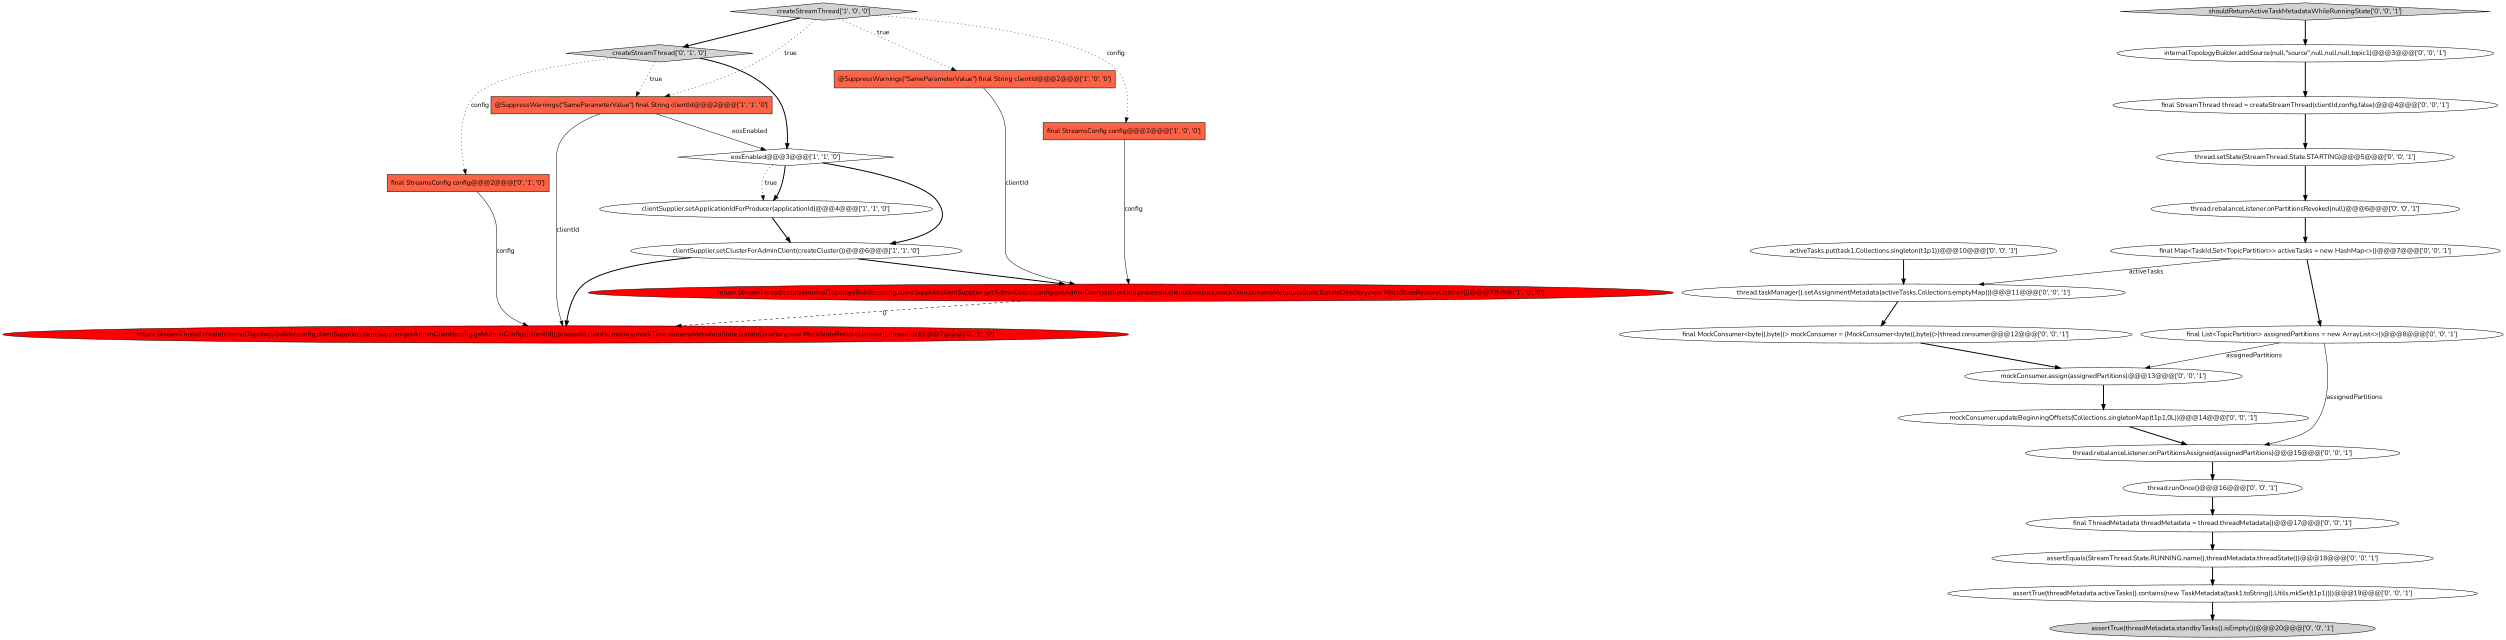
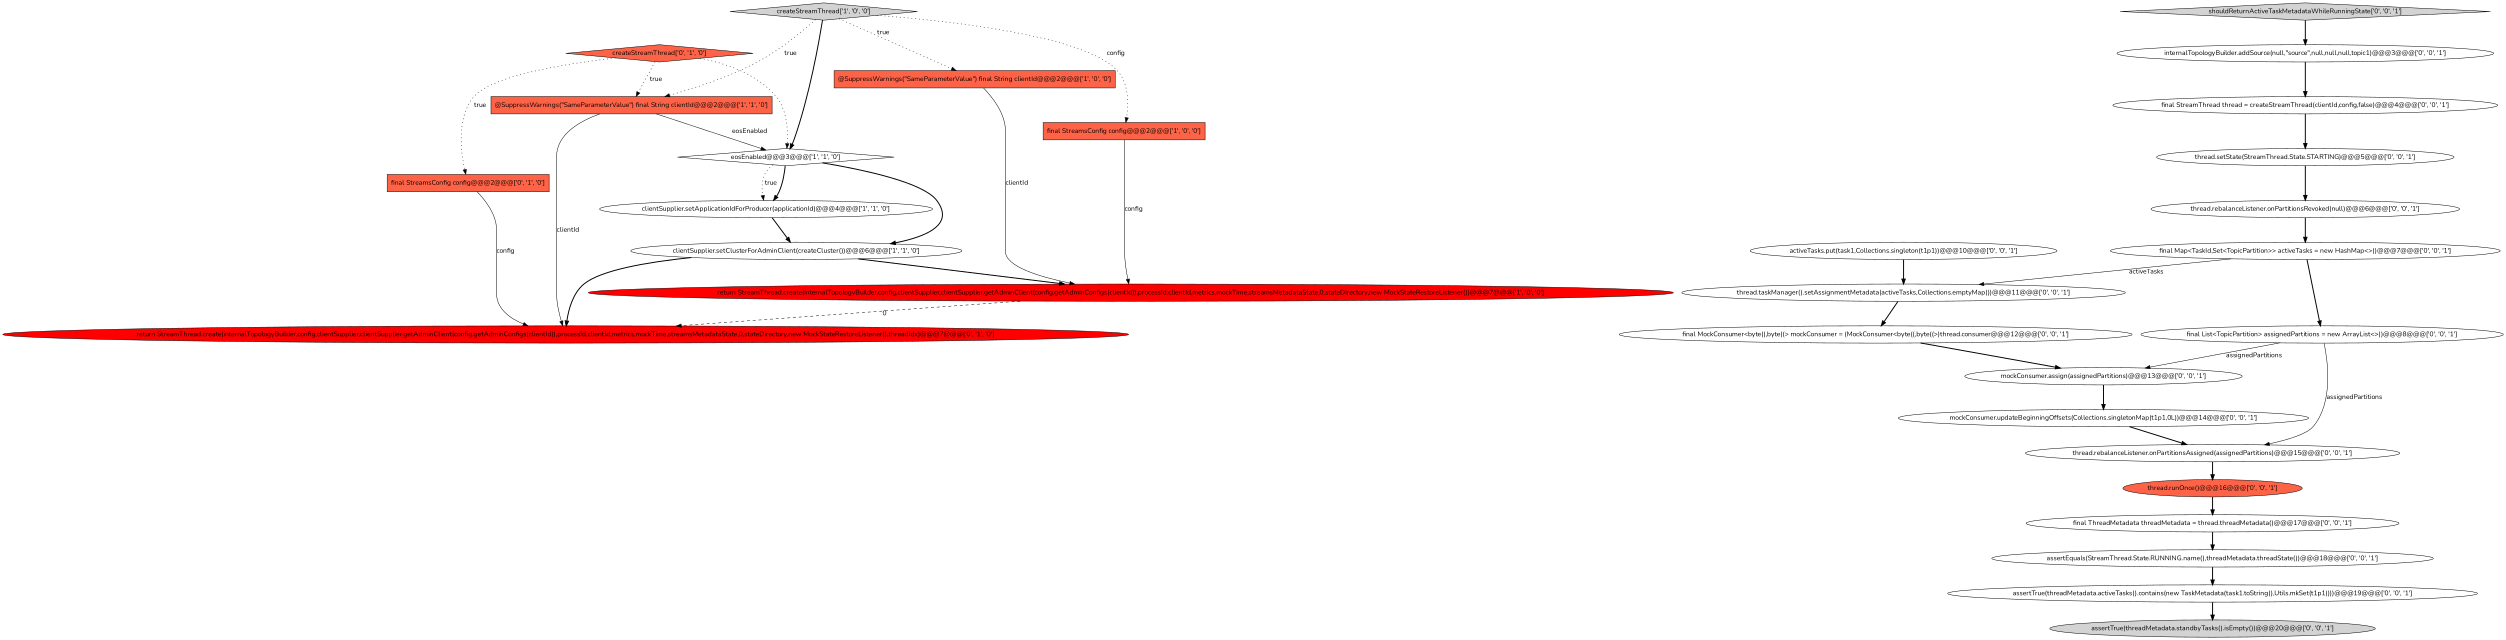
(744, 32) -> (810, 83)
(659, 53) -> (659, 53)
(763, 84) -> (763, 84)
(480, 105) -> (480, 105)
(2213, 488) -> (2213, 488)
